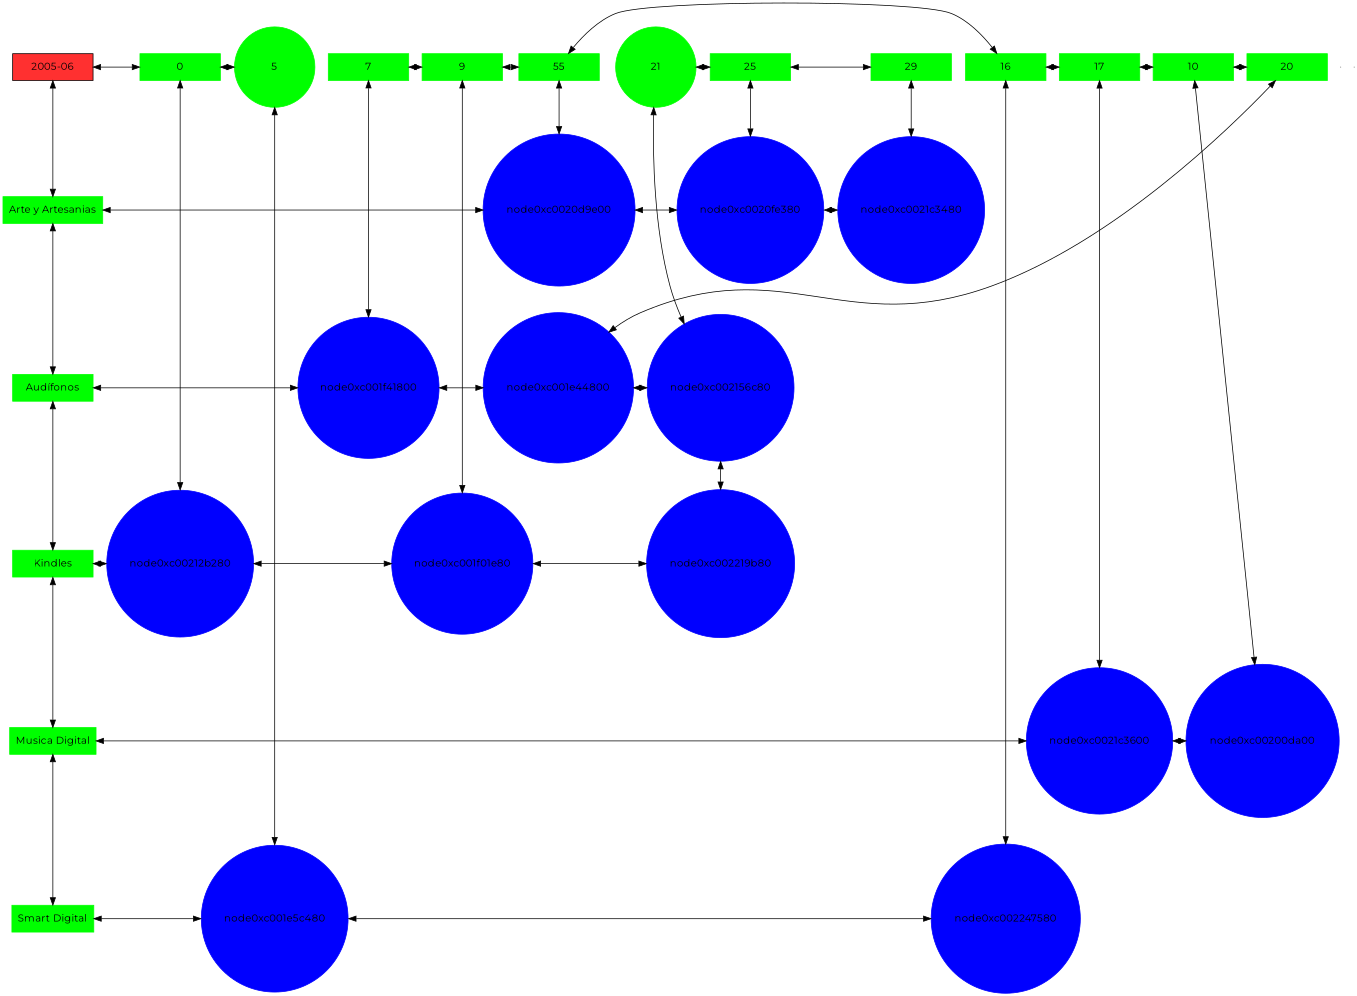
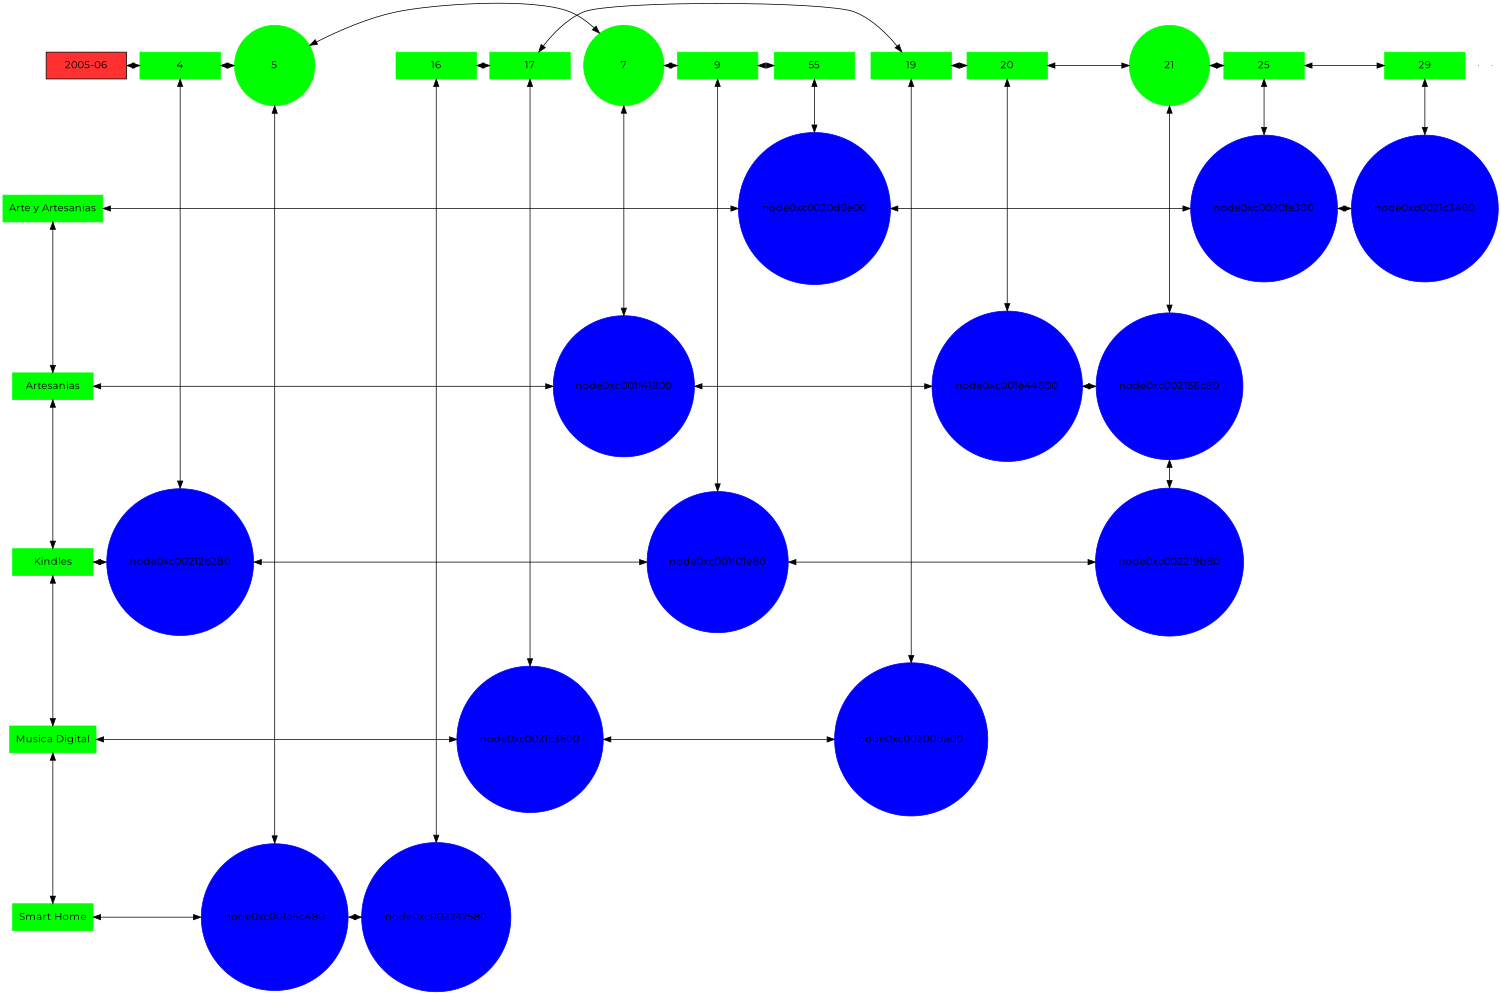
(783, 3) -> none
none -> (455, 5)
none -> (1088, 66)
(180, 67) -> (180, 66)
(368, 67) -> (624, 66)
(1193, 67) -> (911, 66)
(53, 139) -> none
(53, 388) -> (53, 386)
(53, 919) -> (53, 917)
